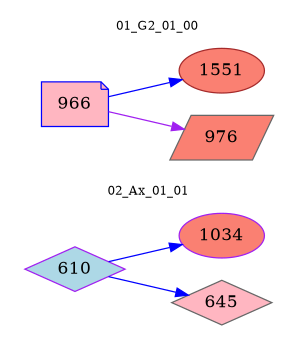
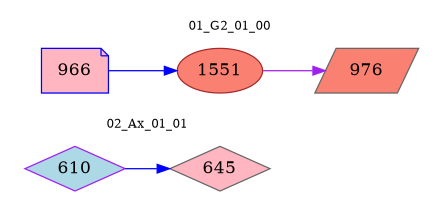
(140, 119) -> (288, 71)
(222, 236) -> none
